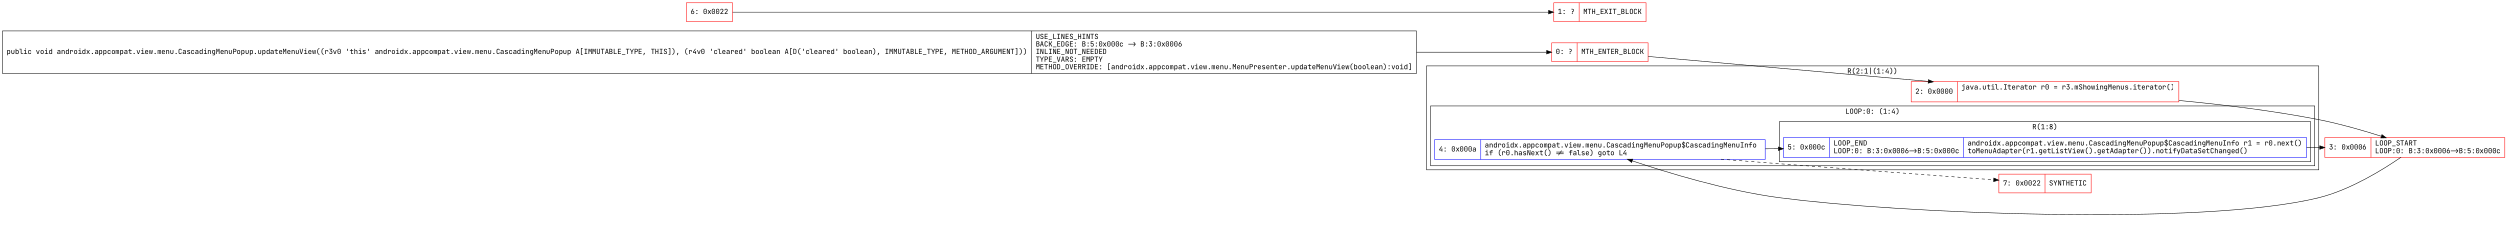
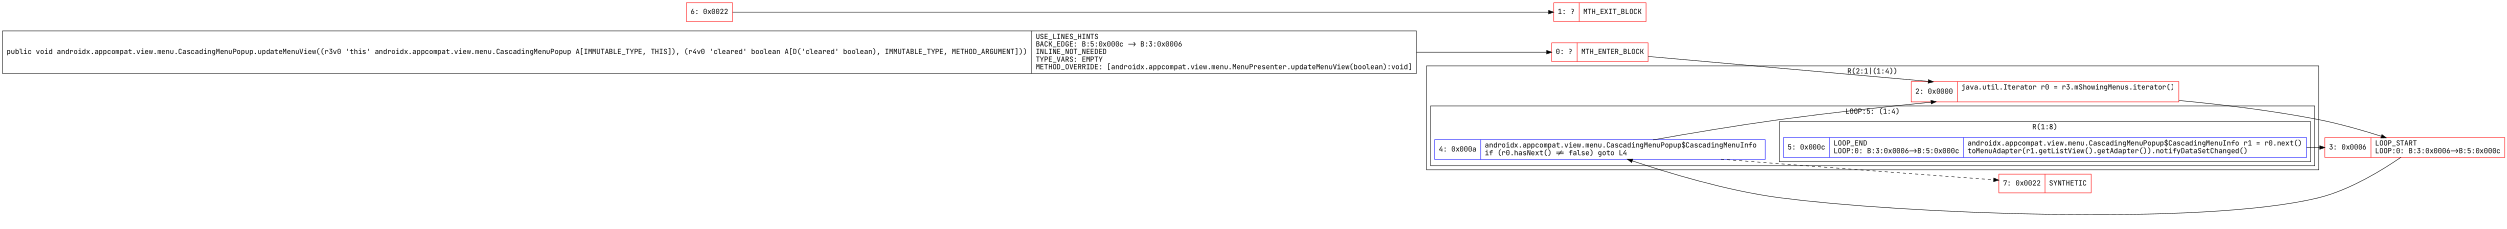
(1873, 112) -> (1873, 112)
(1772, 149) -> (1792, 118)
